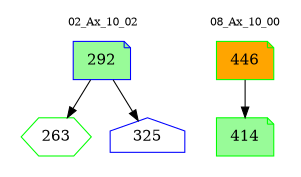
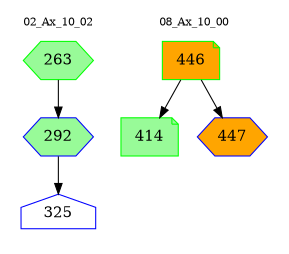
(102, 60) -> (58, 137)
(82, 94) -> (58, 93)
(56, 137) -> (58, 60)
none -> (232, 137)
